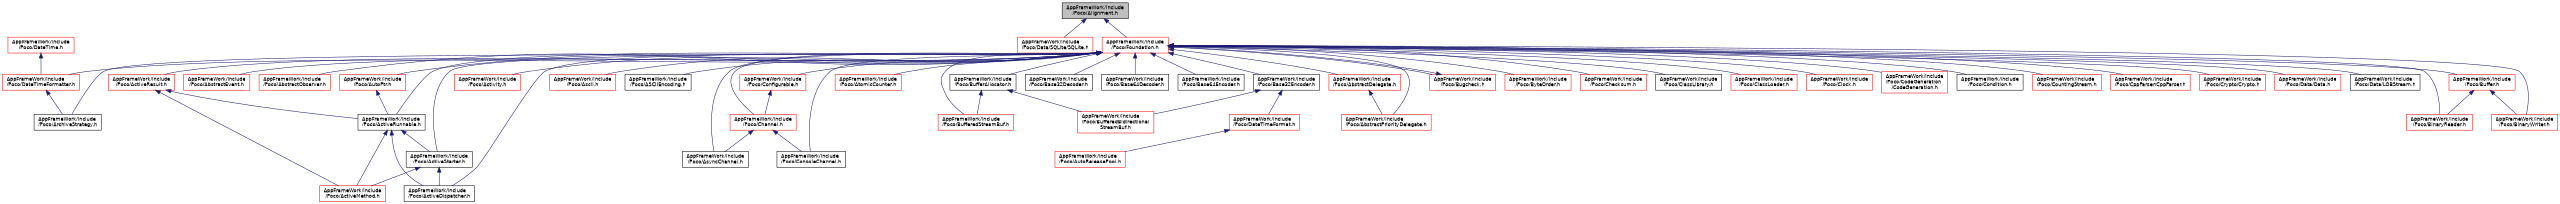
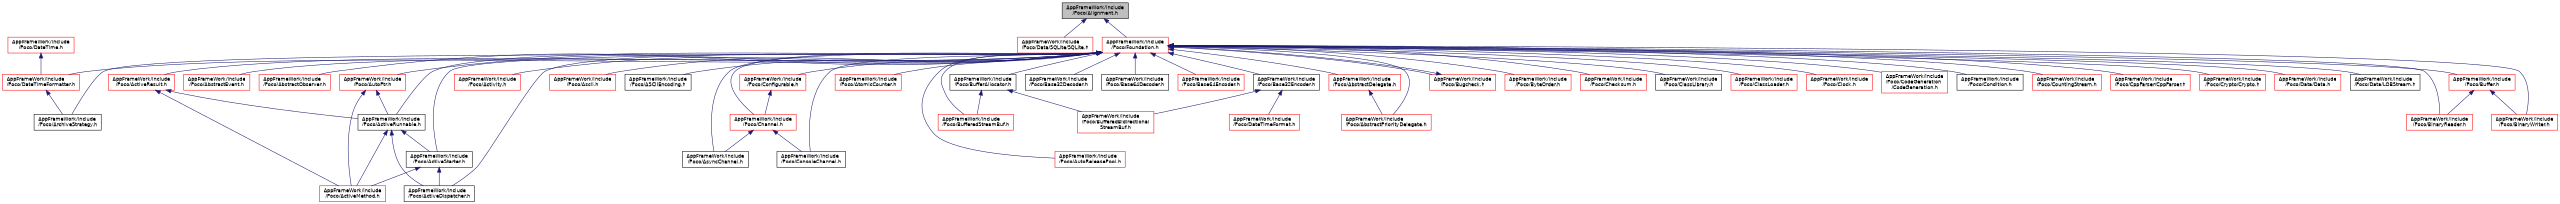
(1211, 82) -> (1211, 82)
none -> (349, 139)
(1175, 141) -> (928, 85)
